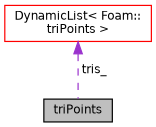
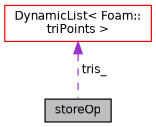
(78, 111) -> (78, 111)
